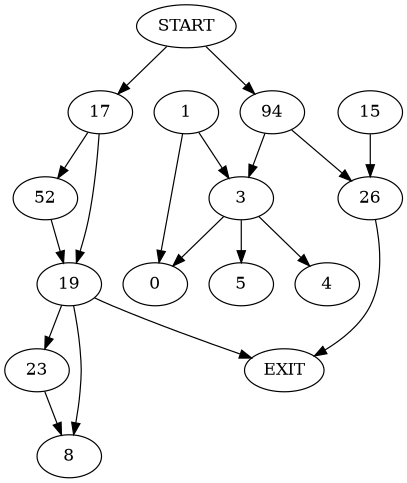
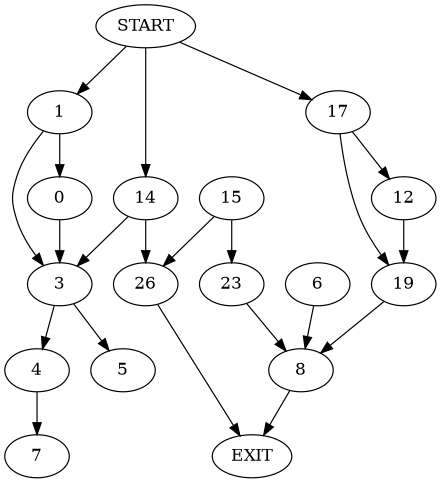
none -> (106, 66)
(272, 112) -> (146, 198)
(45, 198) -> (404, 198)
(203, 237) -> (60, 235)
none -> (318, 284)
(55, 321) -> (232, 235)
(167, 327) -> (280, 408)
none -> (37, 456)
